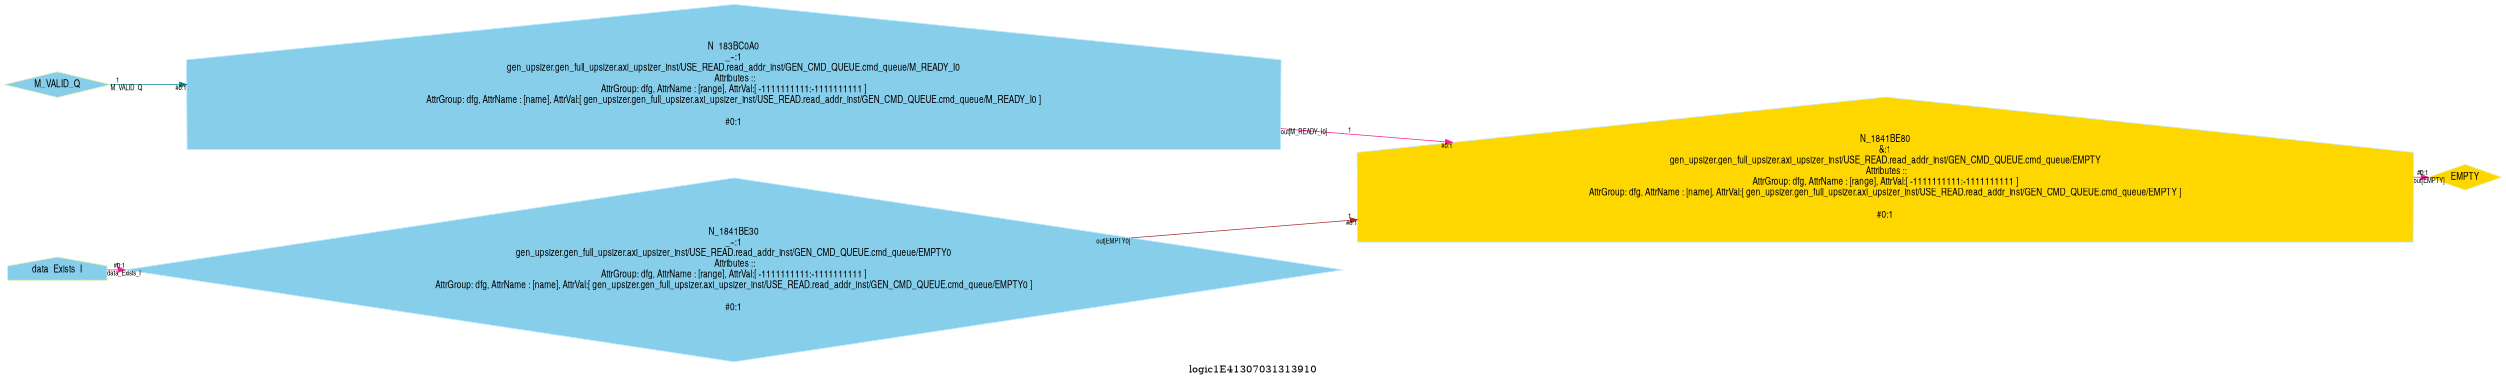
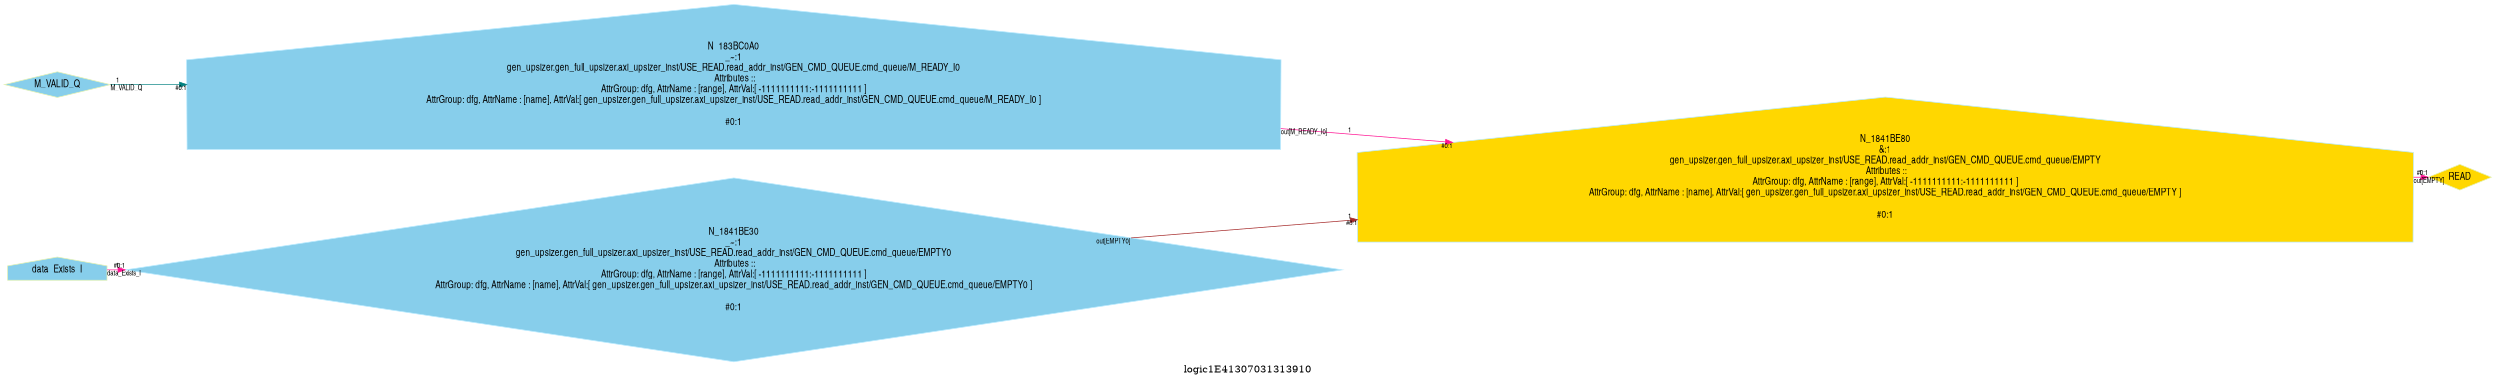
(2465, 177) -> (2460, 177)
